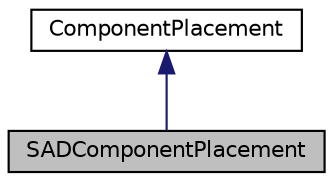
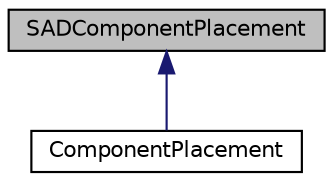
(167, 102) -> (167, 102)
